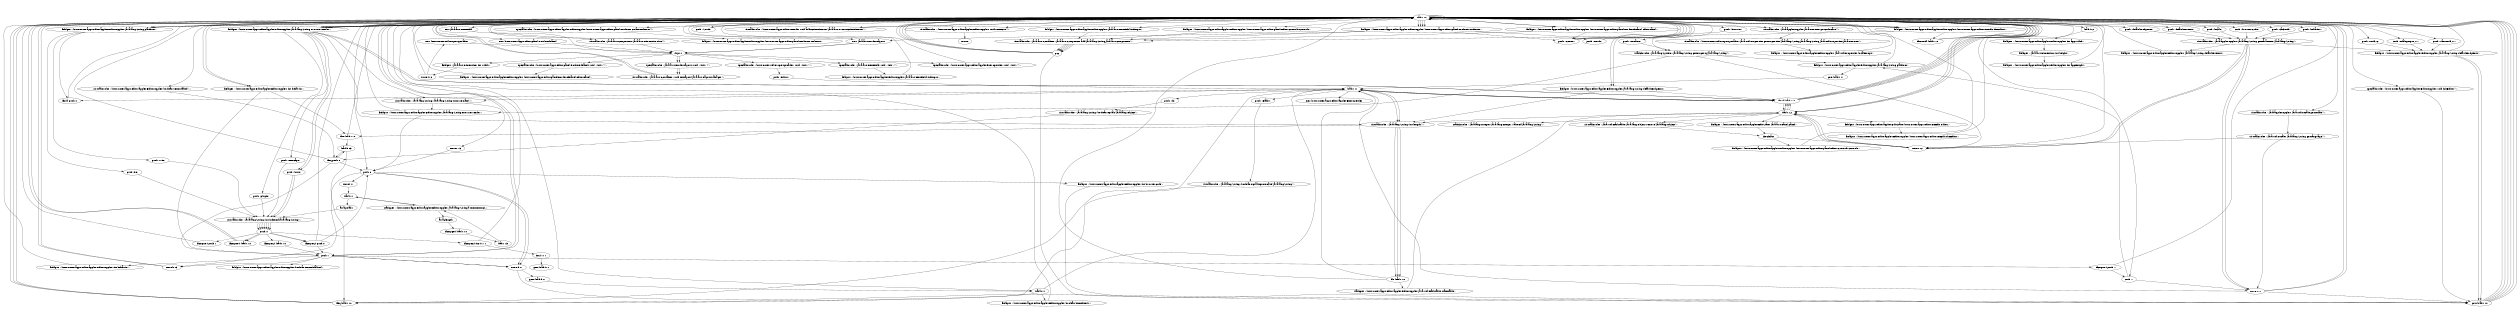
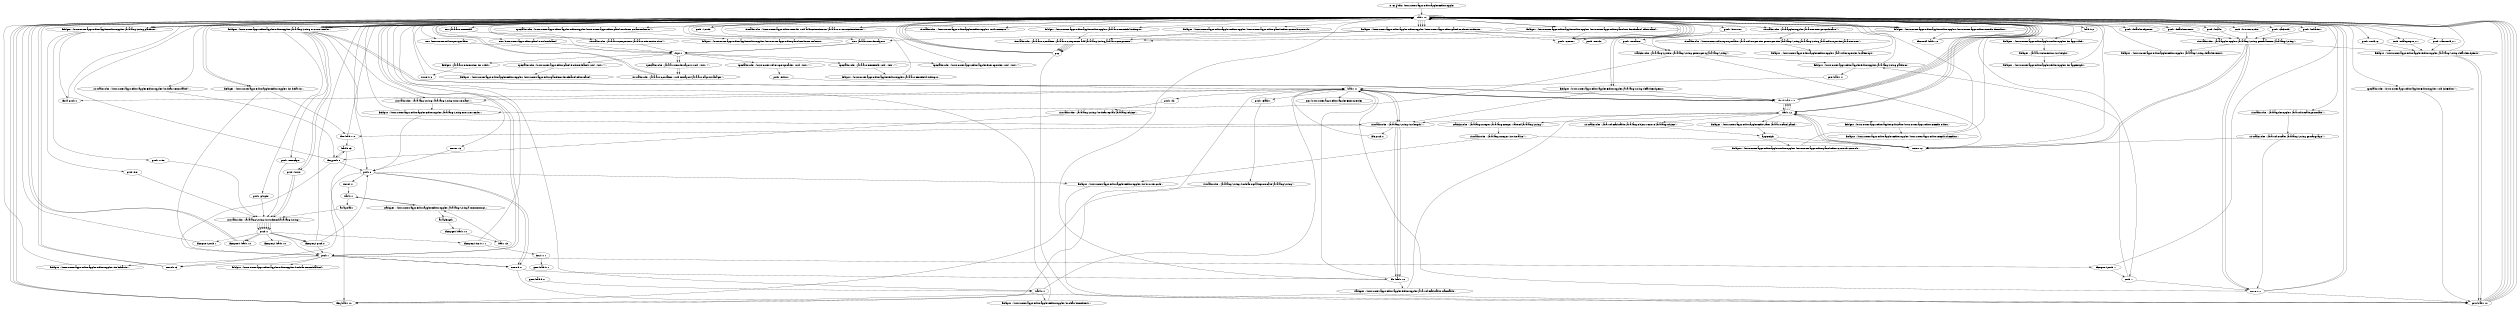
none -> (1422, 6)
(965, 41) -> none
(433, 59) -> (908, 18)
none -> (1378, 137)
none -> (1498, 137)
(1768, 137) -> (1768, 137)
(301, 250) -> (295, 242)
(526, 273) -> (954, 277)
